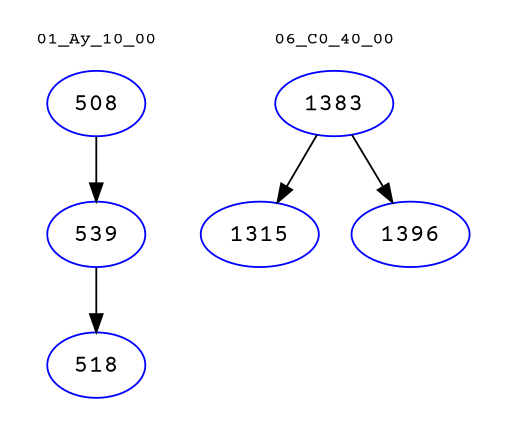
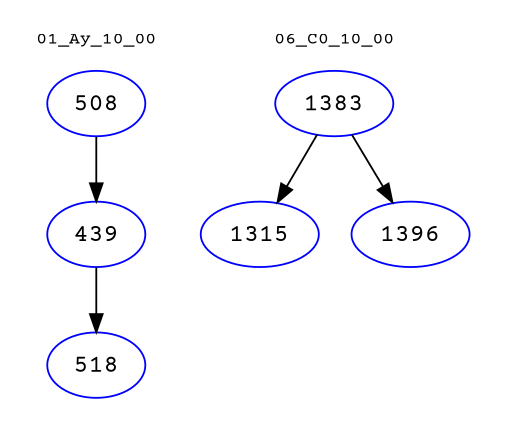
(335, 39) -> (335, 39)
(96, 234) -> (96, 234)
